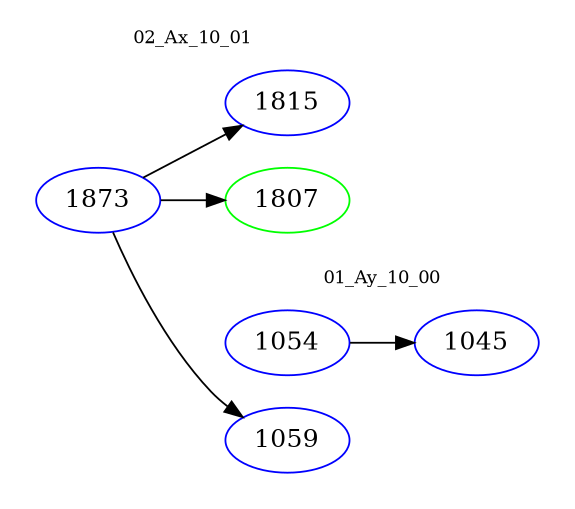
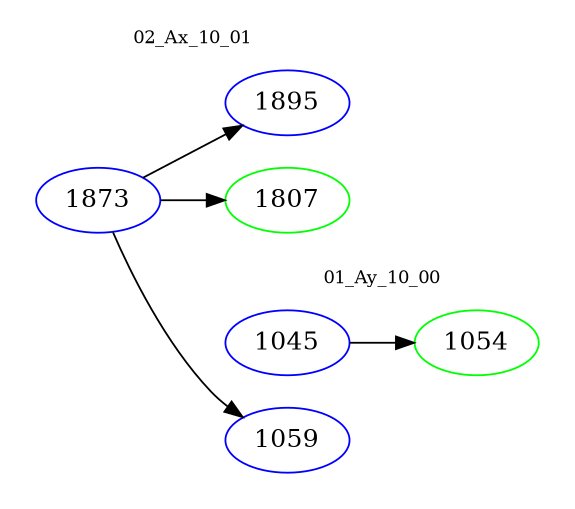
(287, 103) -> (287, 103)
(287, 343) -> (477, 343)
(373, 343) -> (373, 343)
